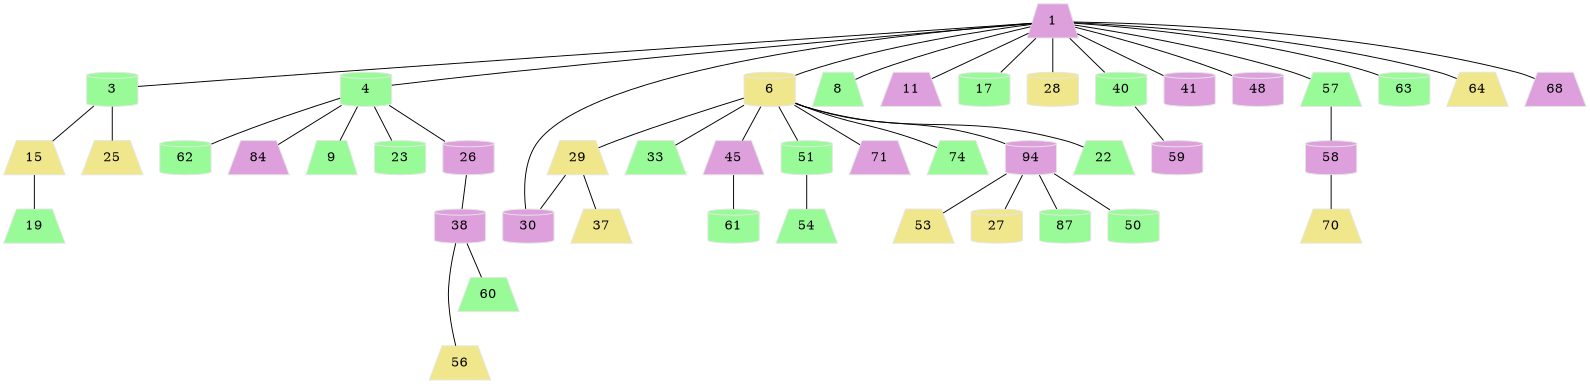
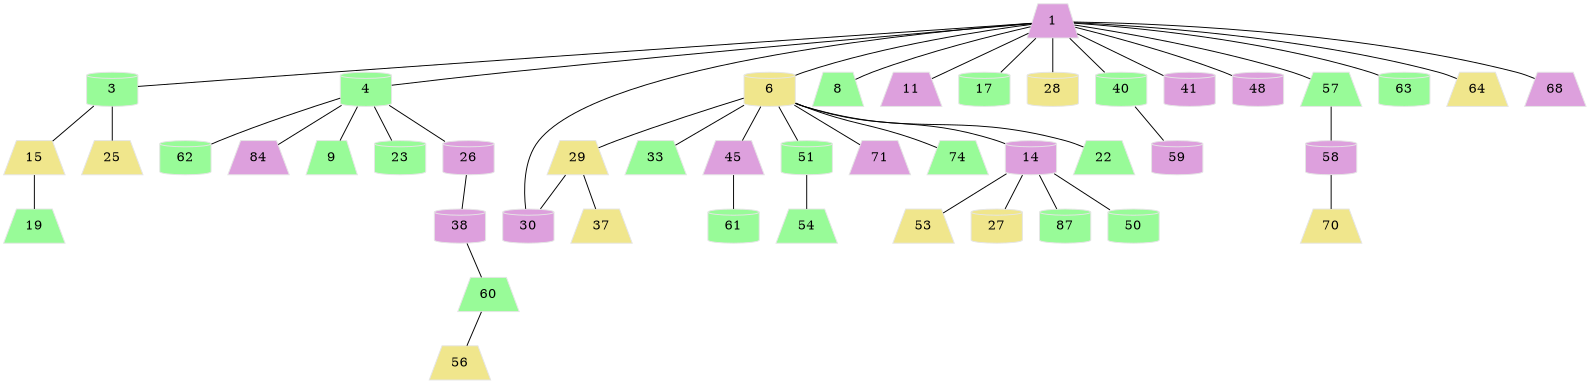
(1031, 158) -> (1031, 158)
(448, 295) -> (474, 329)
